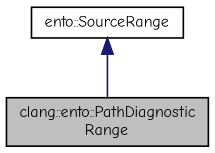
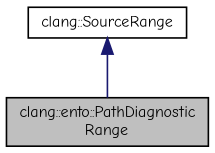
(107, 23) -> (107, 23)
